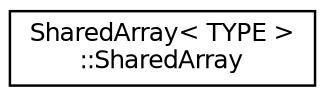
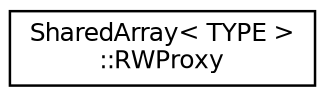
(162, 48) -> (162, 48)
